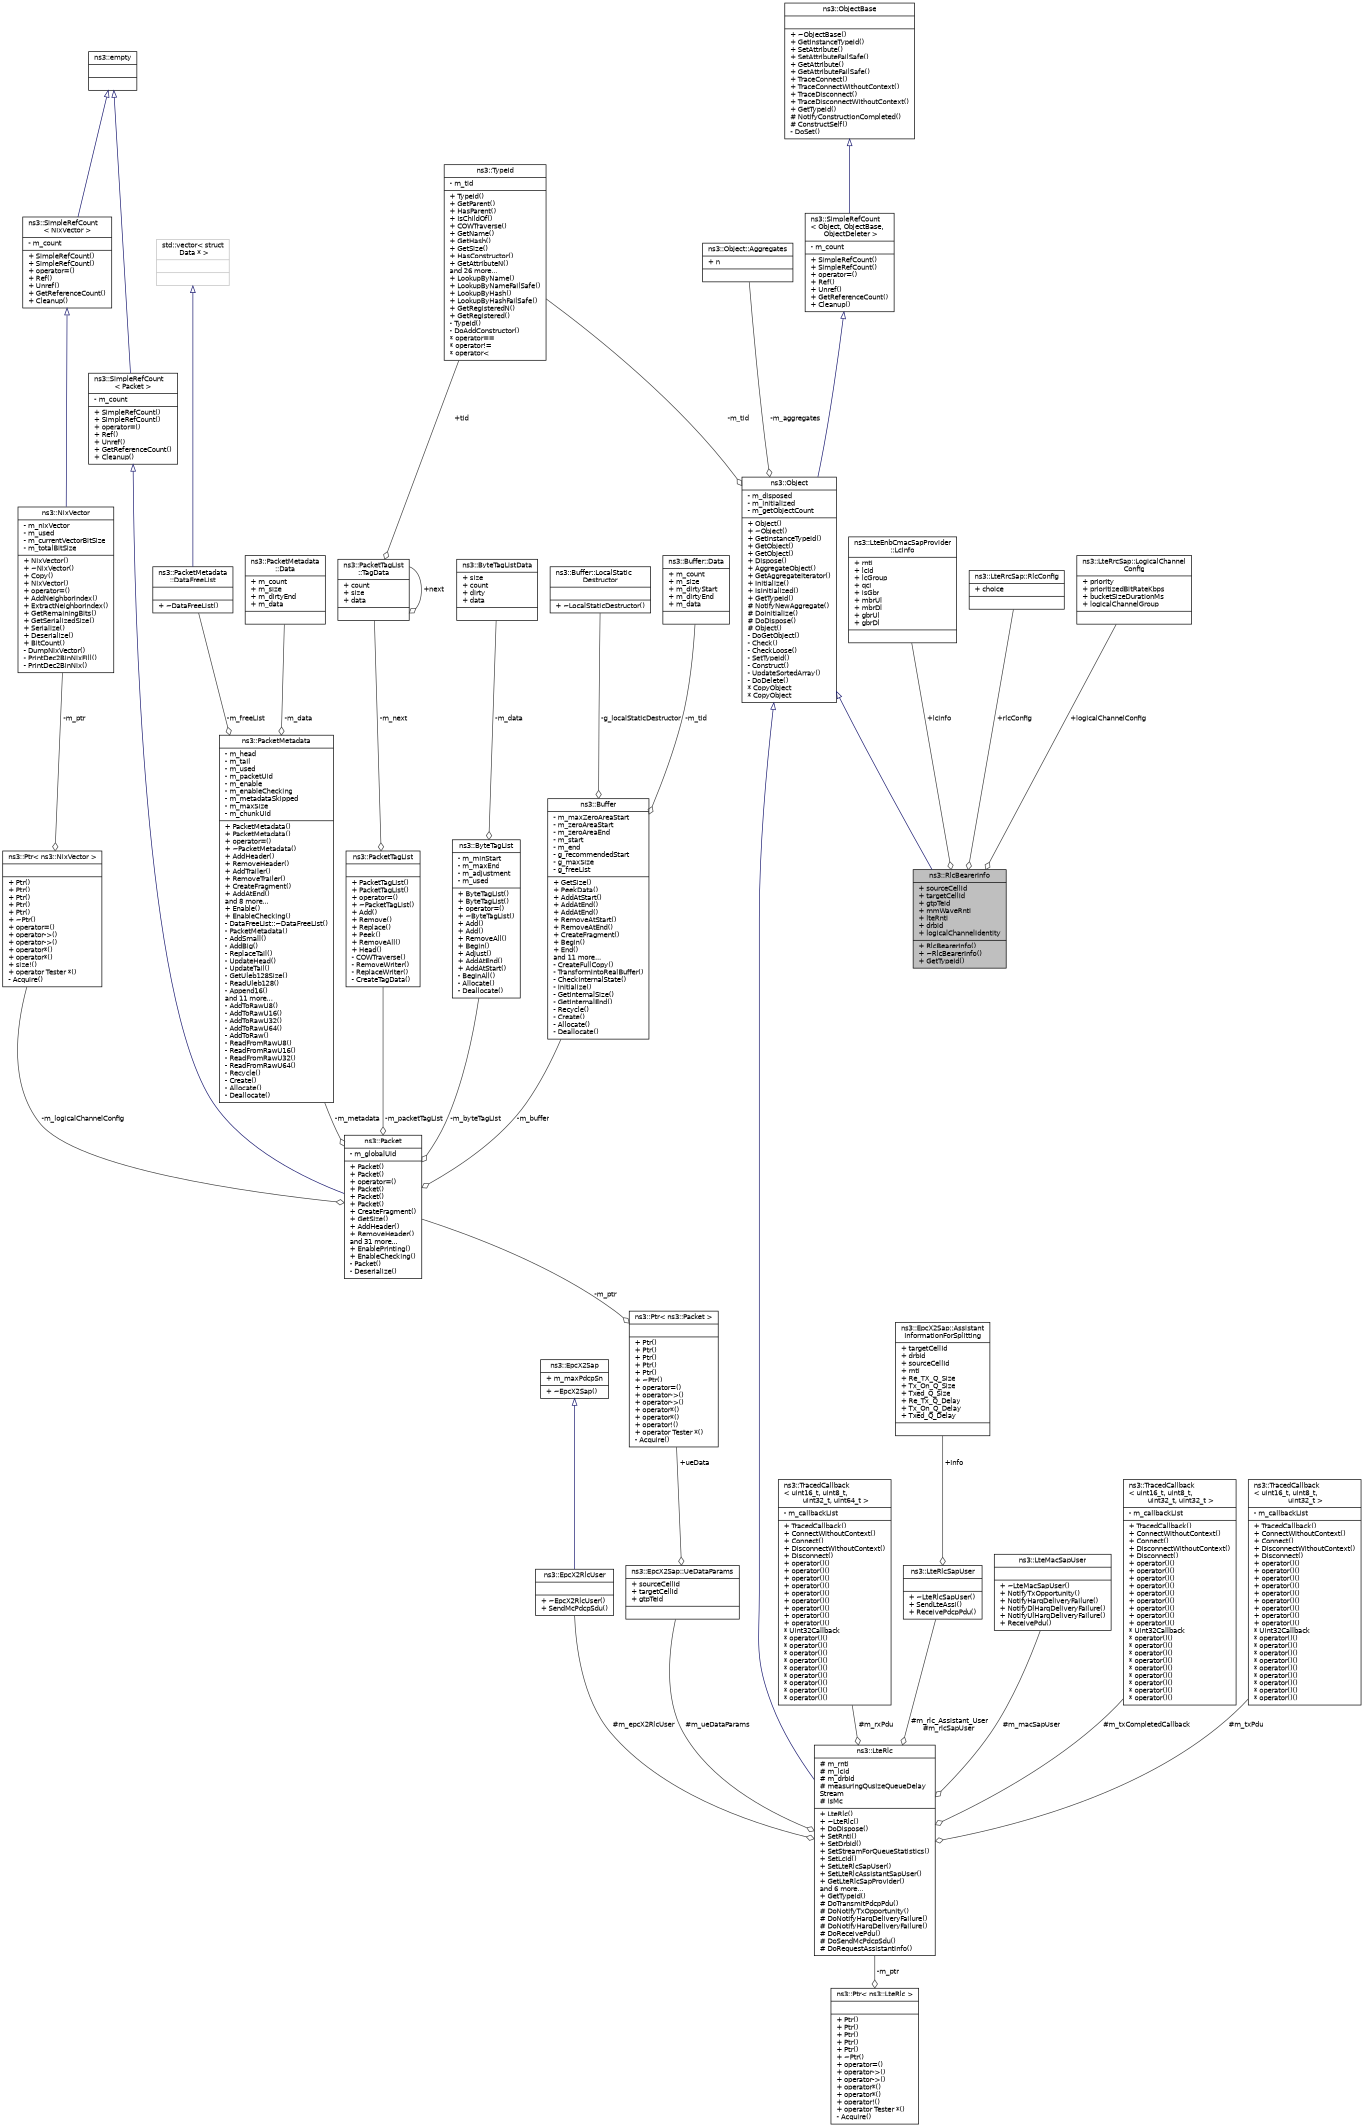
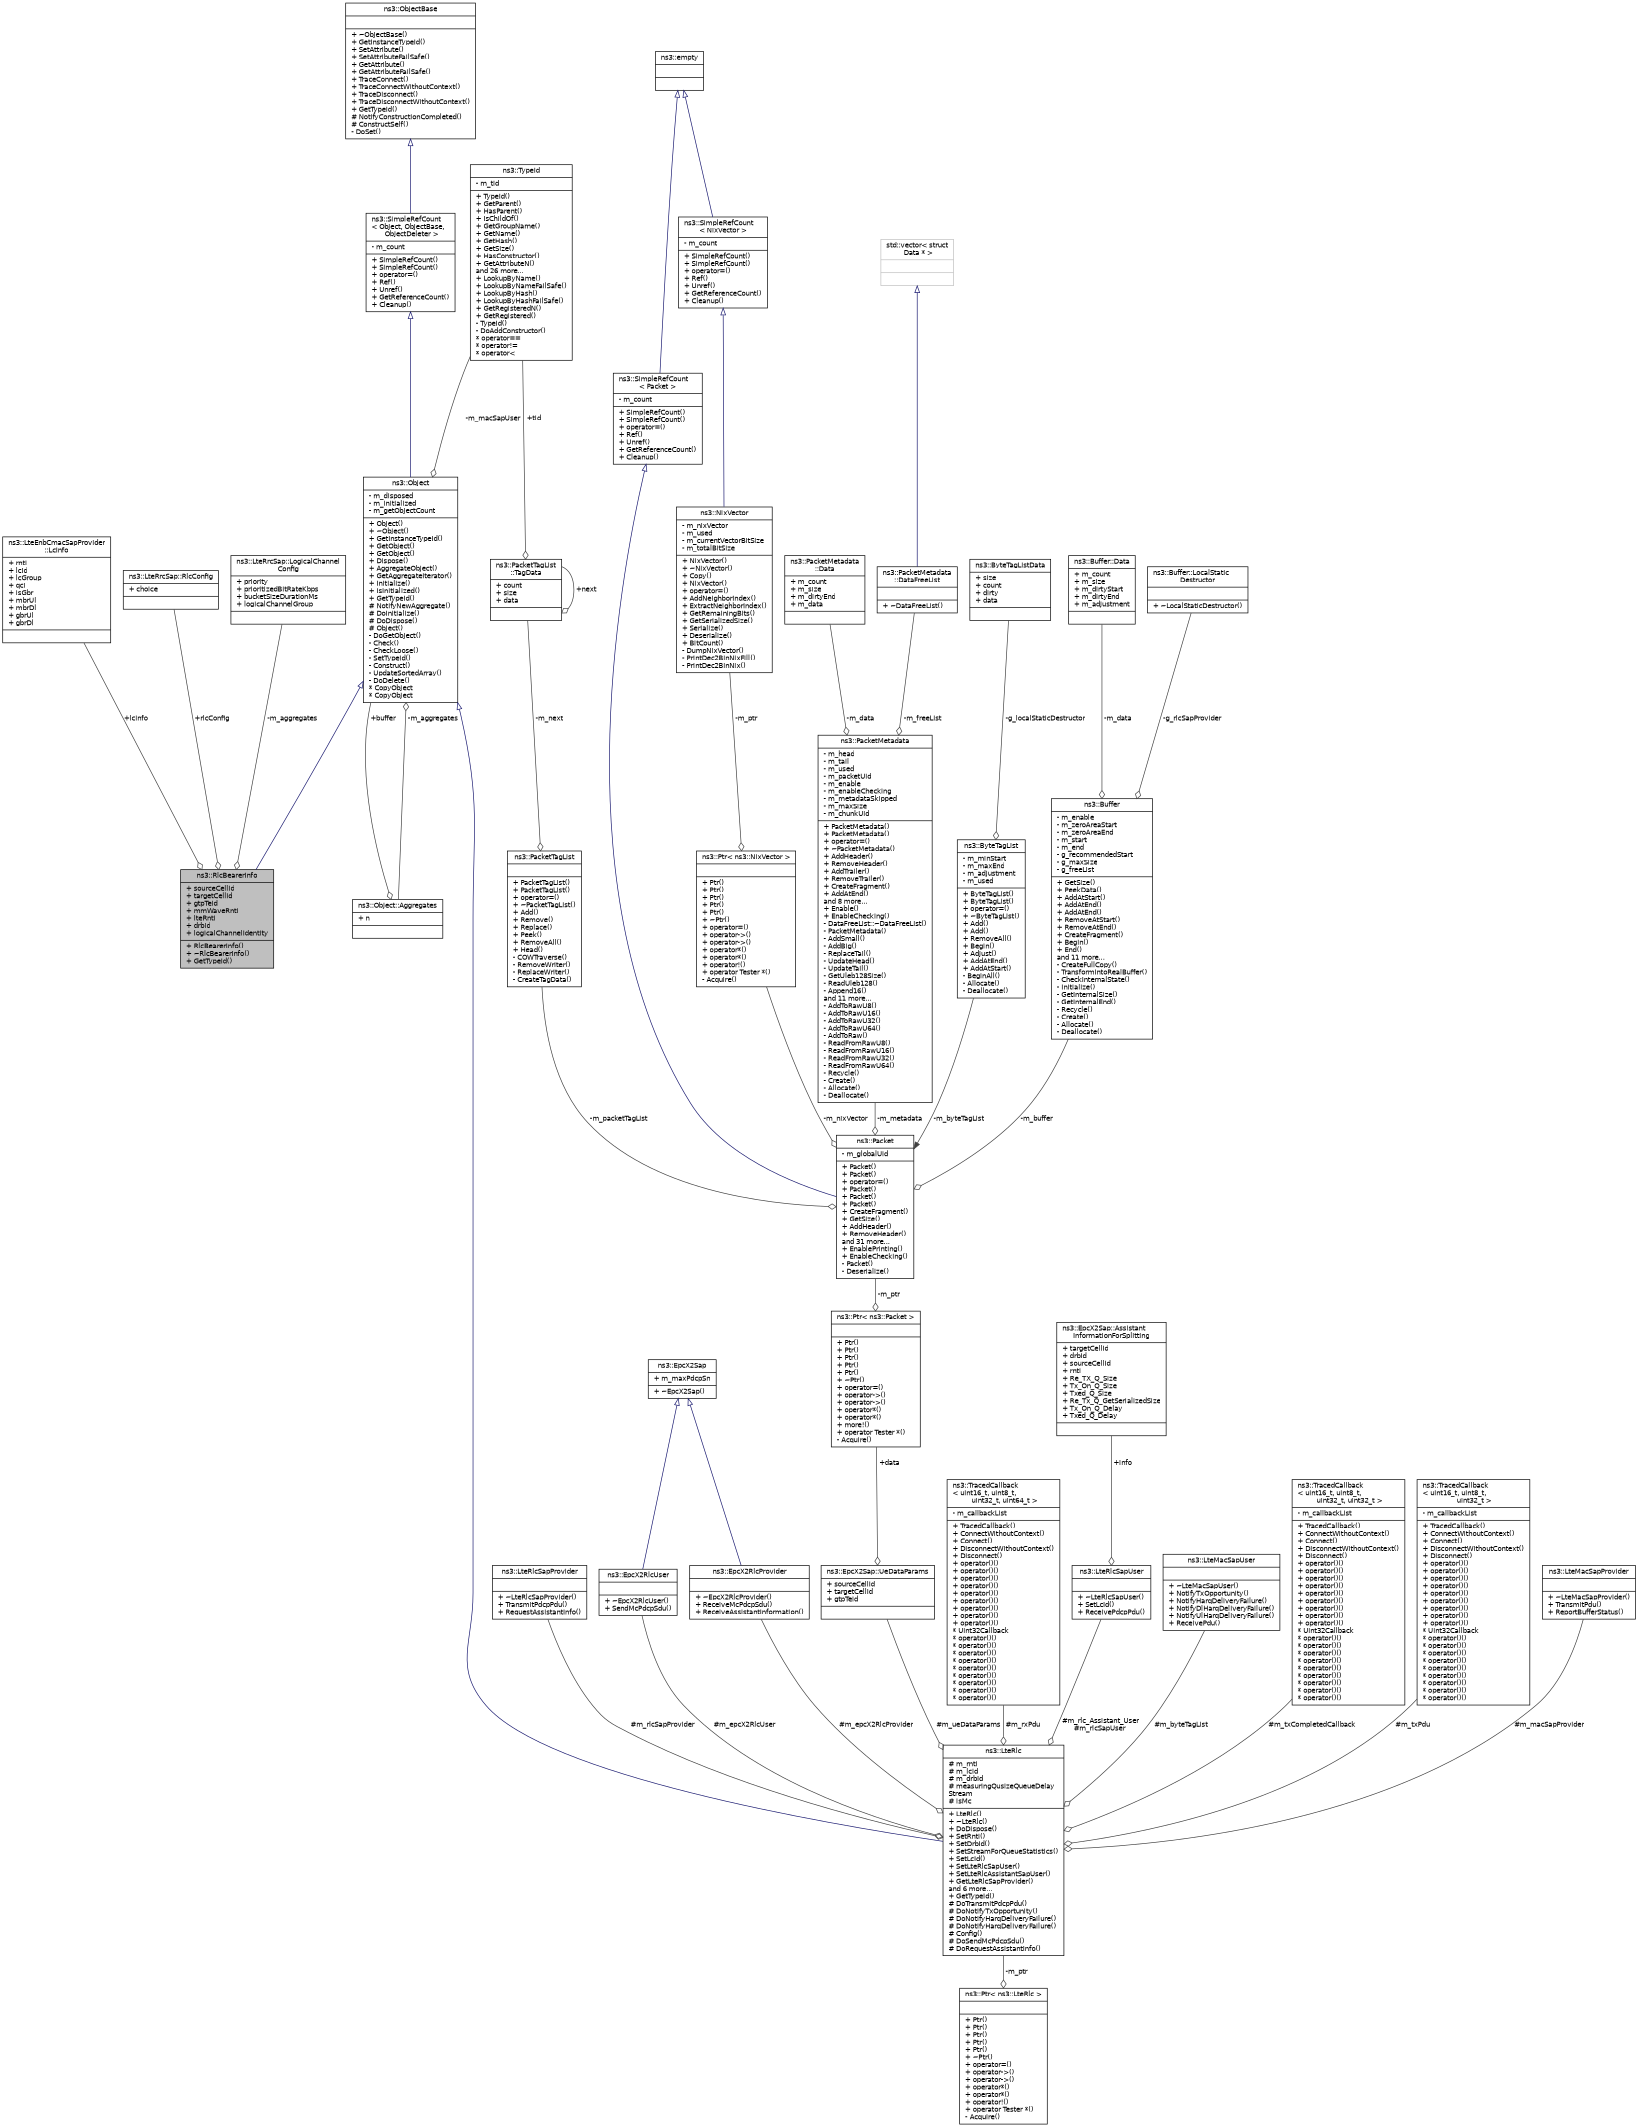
(478, 227) -> (508, 227)
(737, 419) -> (492, 419)
(685, 604) -> (1102, 604)
(508, 719) -> (1045, 719)
(640, 719) -> (1191, 719)
(695, 719) -> (1117, 719)
(1107, 719) -> (291, 719)
none -> (368, 798)
(591, 818) -> (1075, 818)
(23, 965) -> (724, 965)
(461, 1080) -> (950, 1073)
(82, 1119) -> (845, 1119)
(931, 1401) -> (1111, 1401)
(656, 1425) -> (853, 1425)
(694, 1463) -> (889, 1463)
none -> (540, 1592)
none -> (749, 1592)
none -> (1589, 1592)
(936, 1605) -> (1096, 1605)
(1030, 1725) -> (1180, 1725)
(850, 1934) -> (965, 1934)
